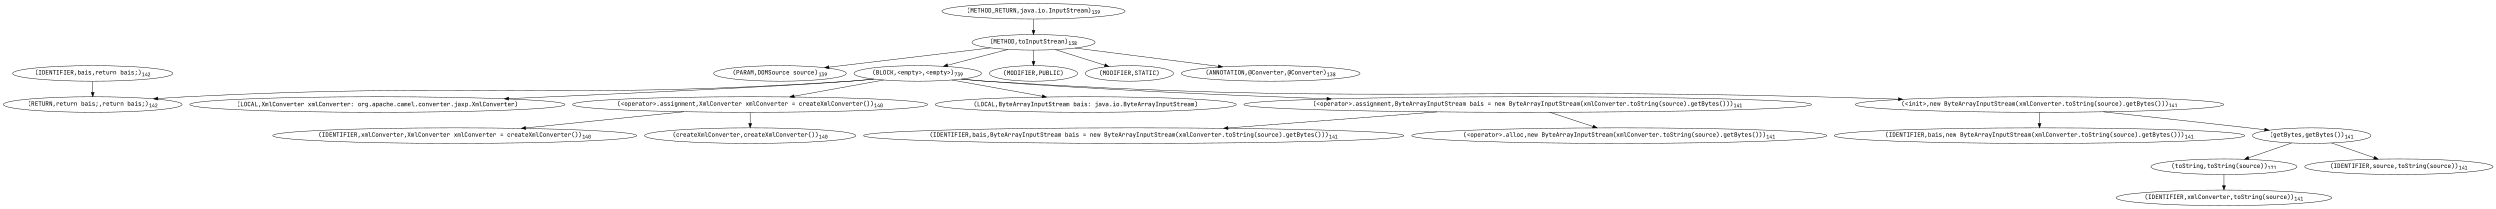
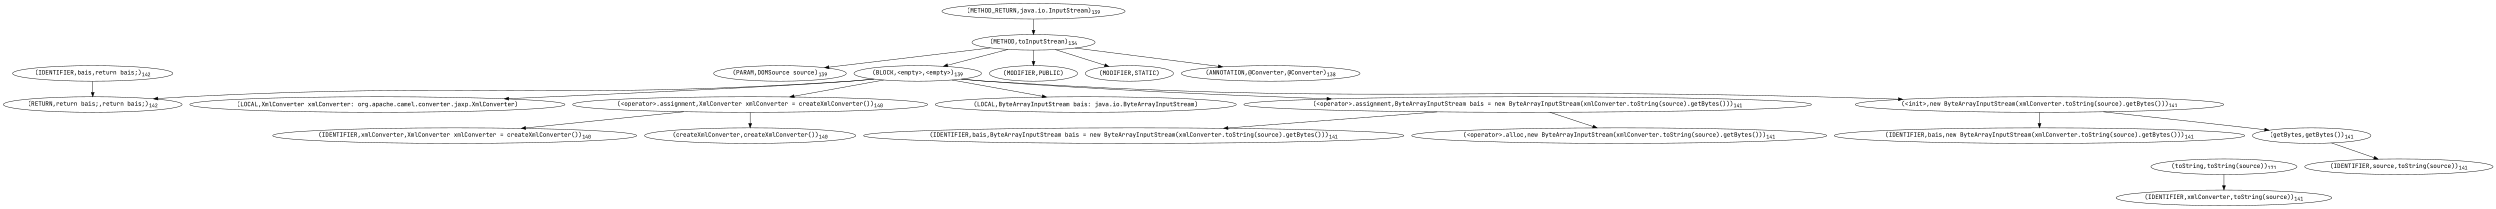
(1073, 42) -> (1073, 42)
(959, 73) -> (959, 73)
(2270, 150) -> none
